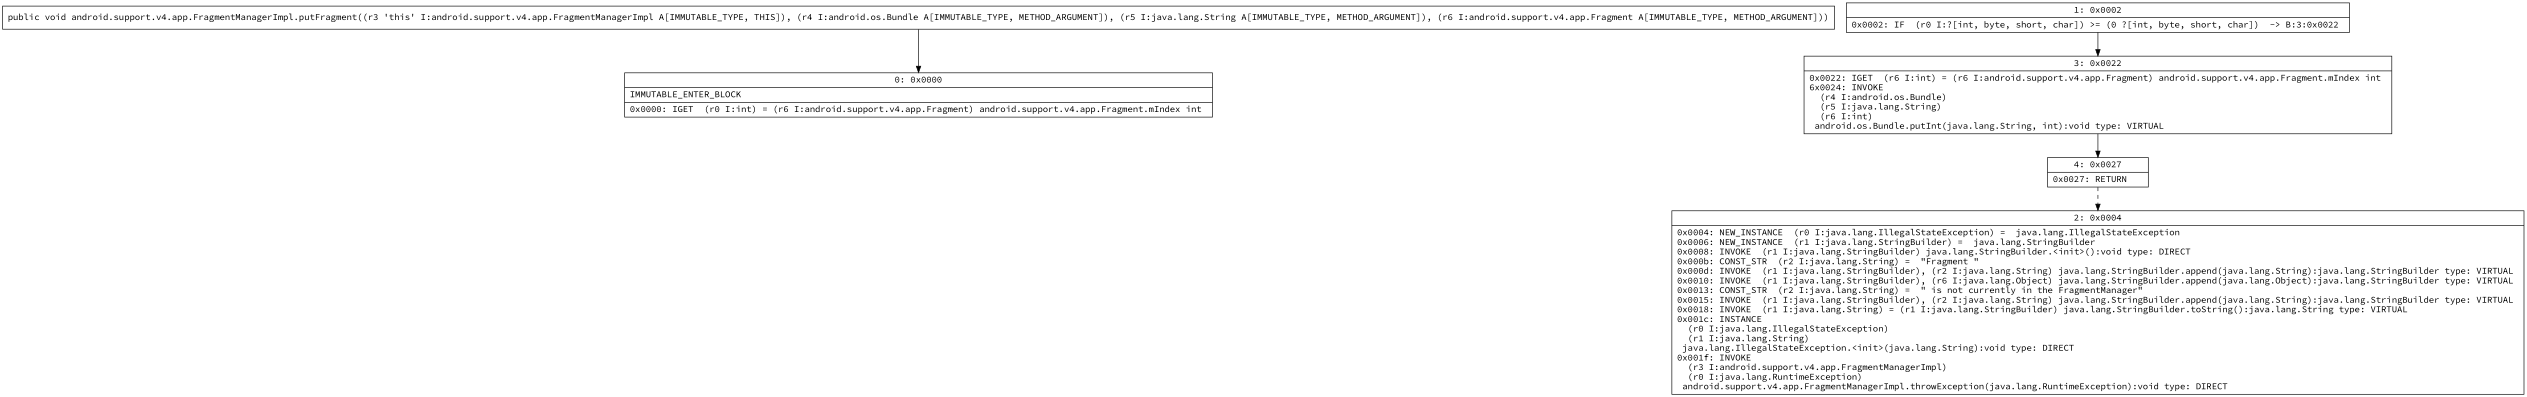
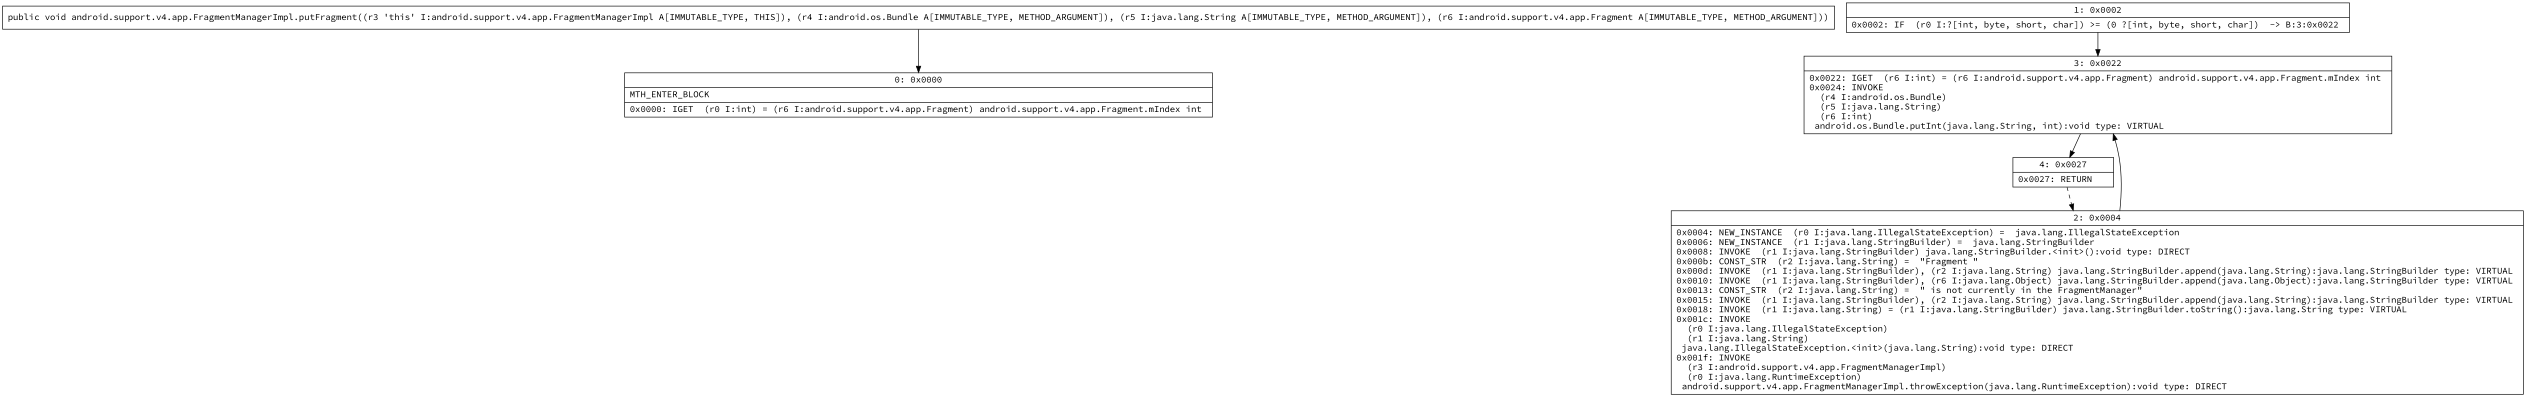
(1852, 88) -> (1852, 88)
(686, 95) -> (670, 95)
none -> (2121, 175)
(1725, 319) -> (1719, 319)
